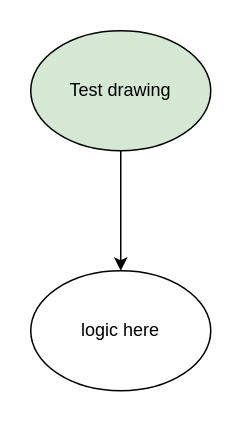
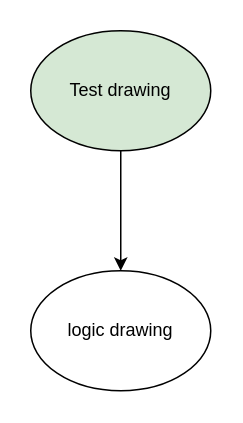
(121, 331) -> (121, 331)
